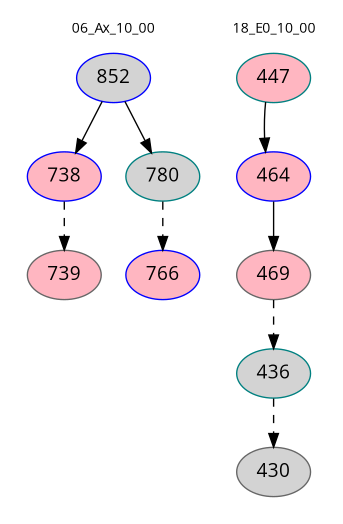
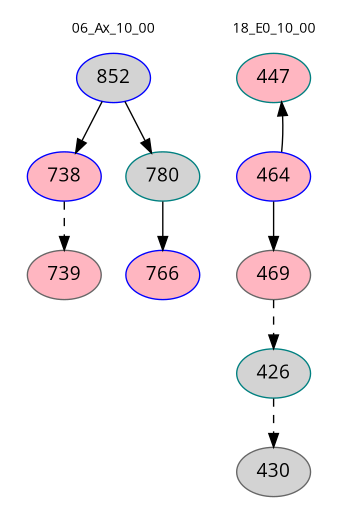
(264, 120) -> (283, 134)
(163, 219) -> (163, 219)
(274, 373) -> (274, 373)
